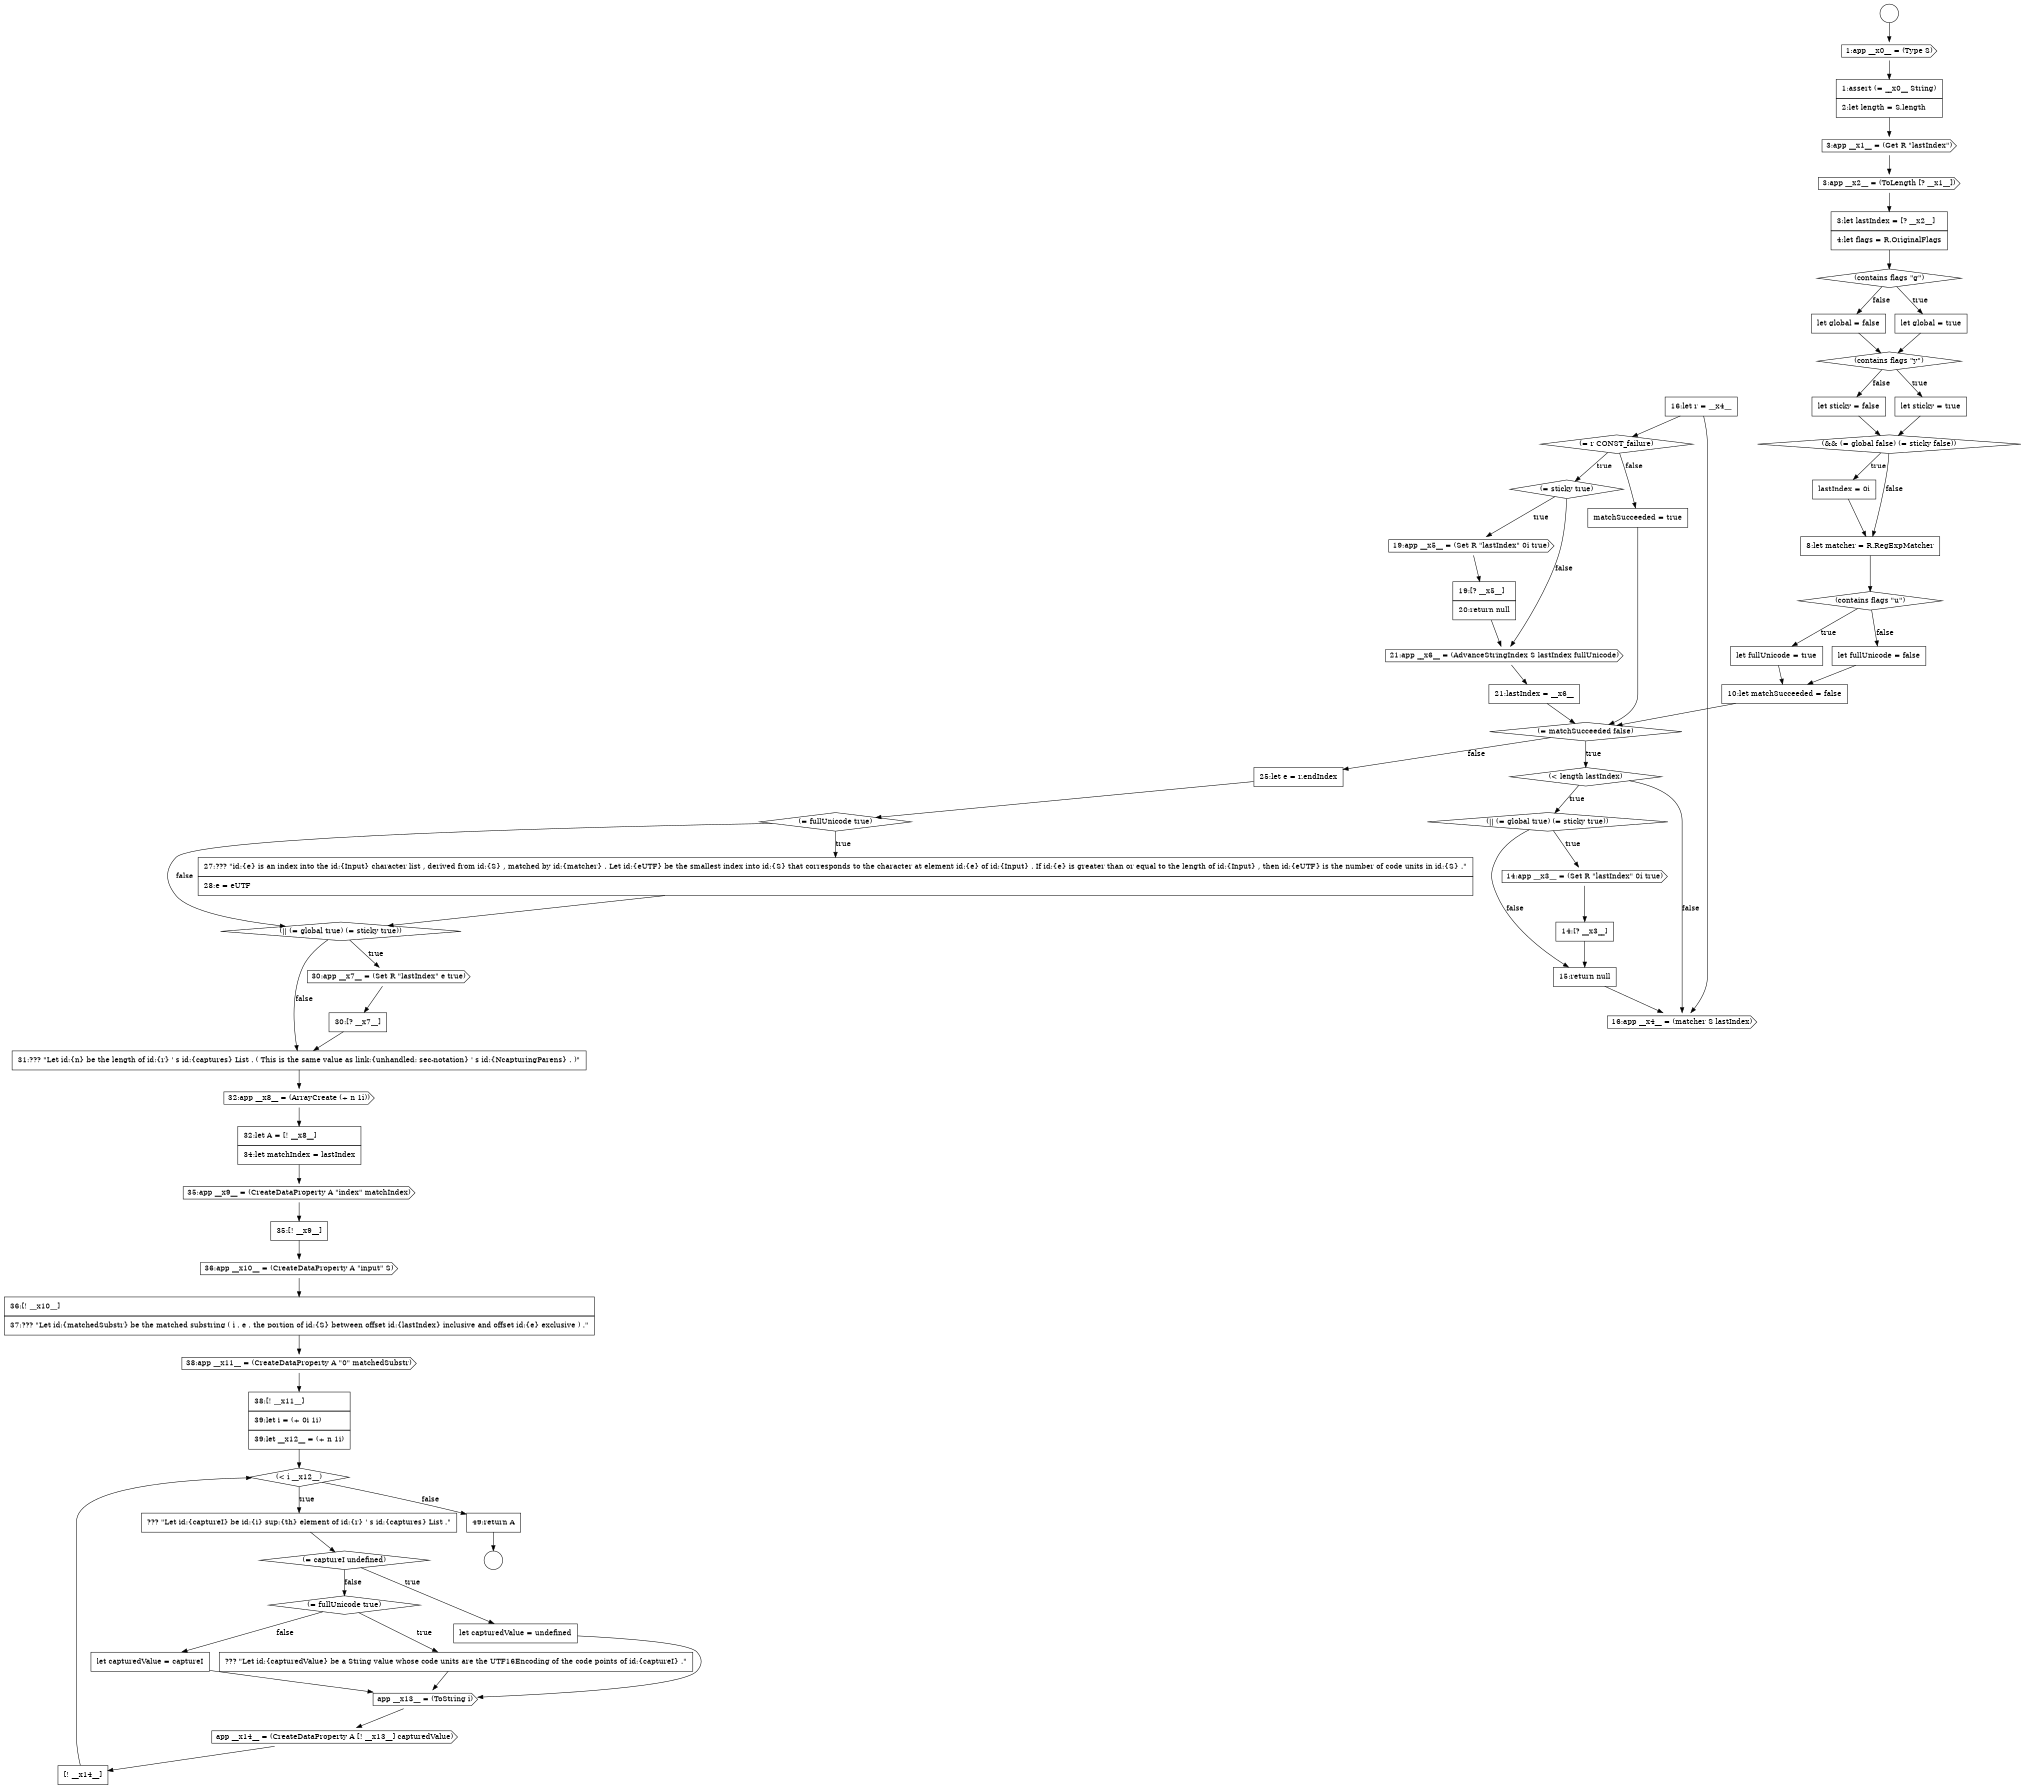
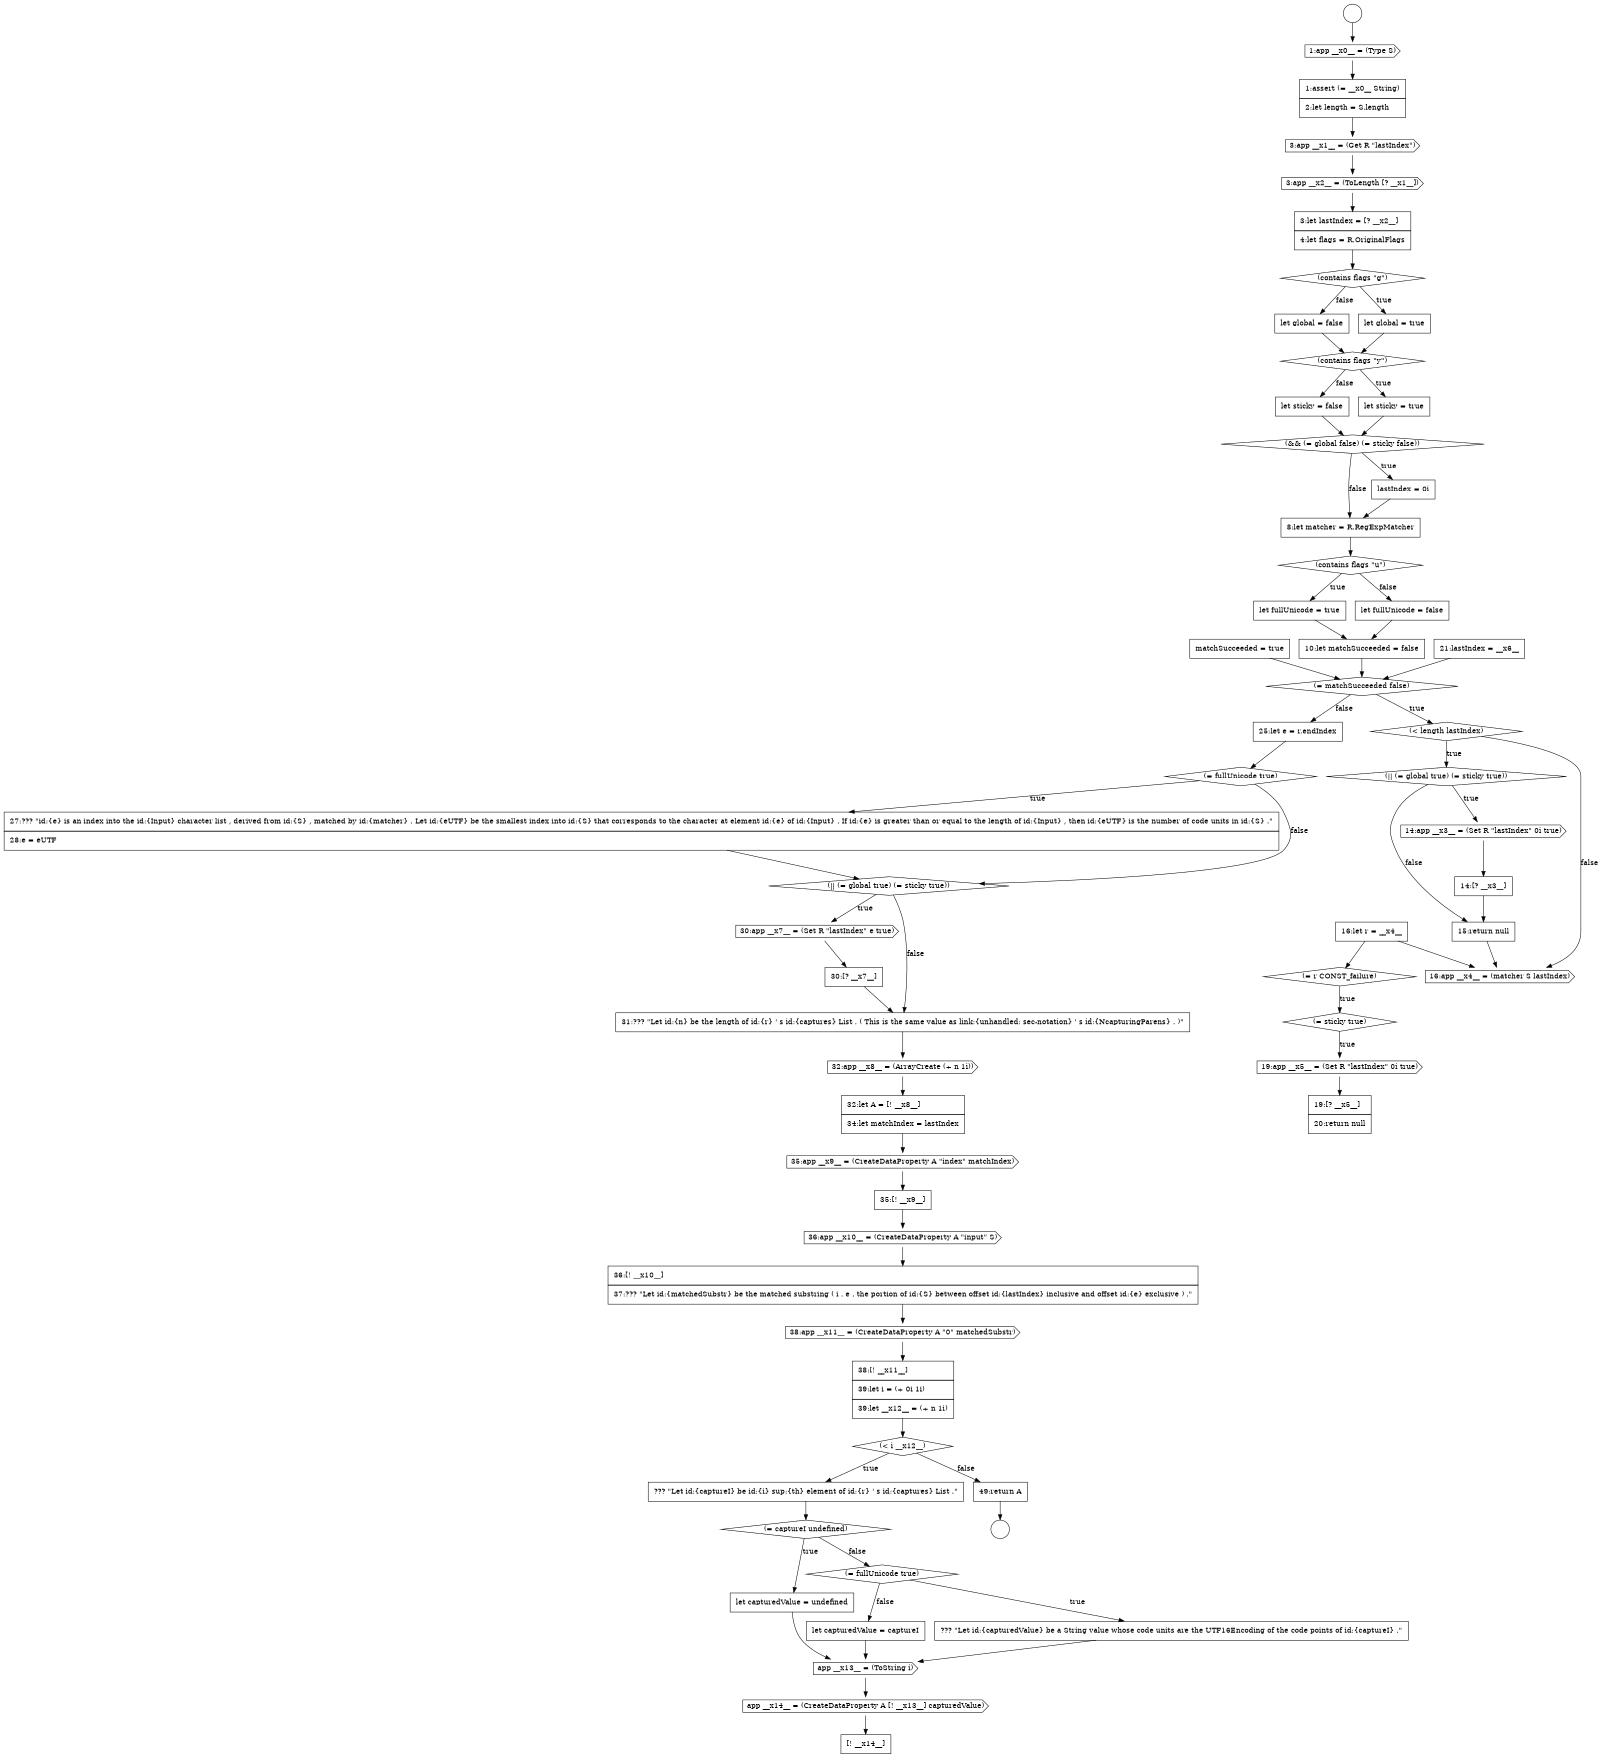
(1627, 478) -> none
(1504, 656) -> none
(77, 1552) -> none
